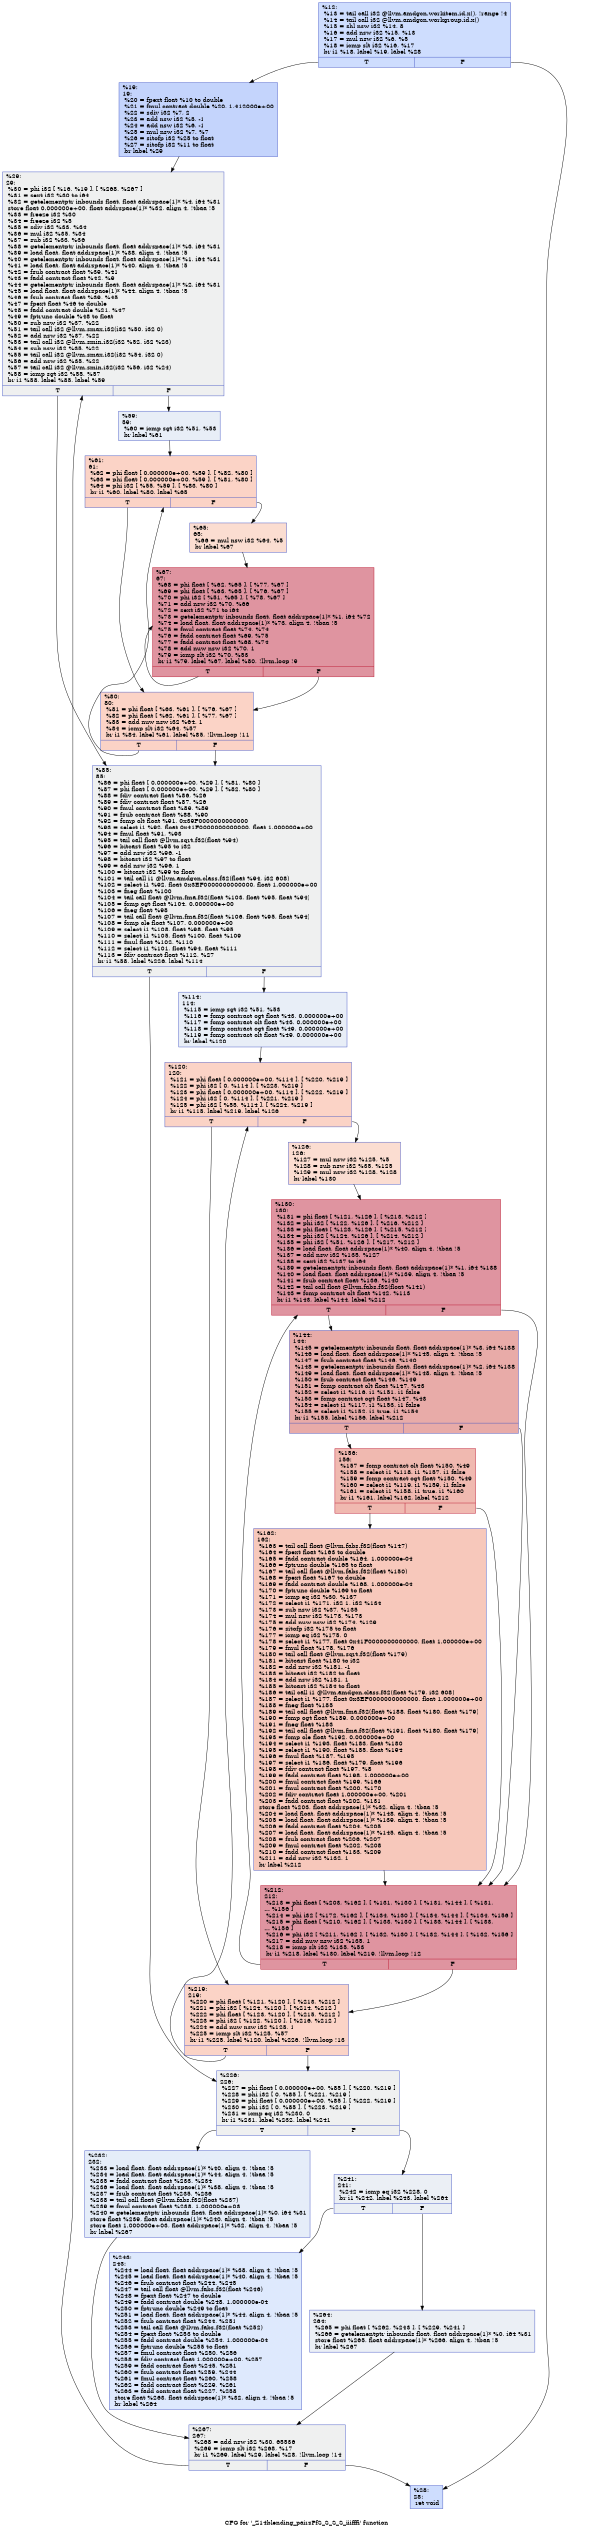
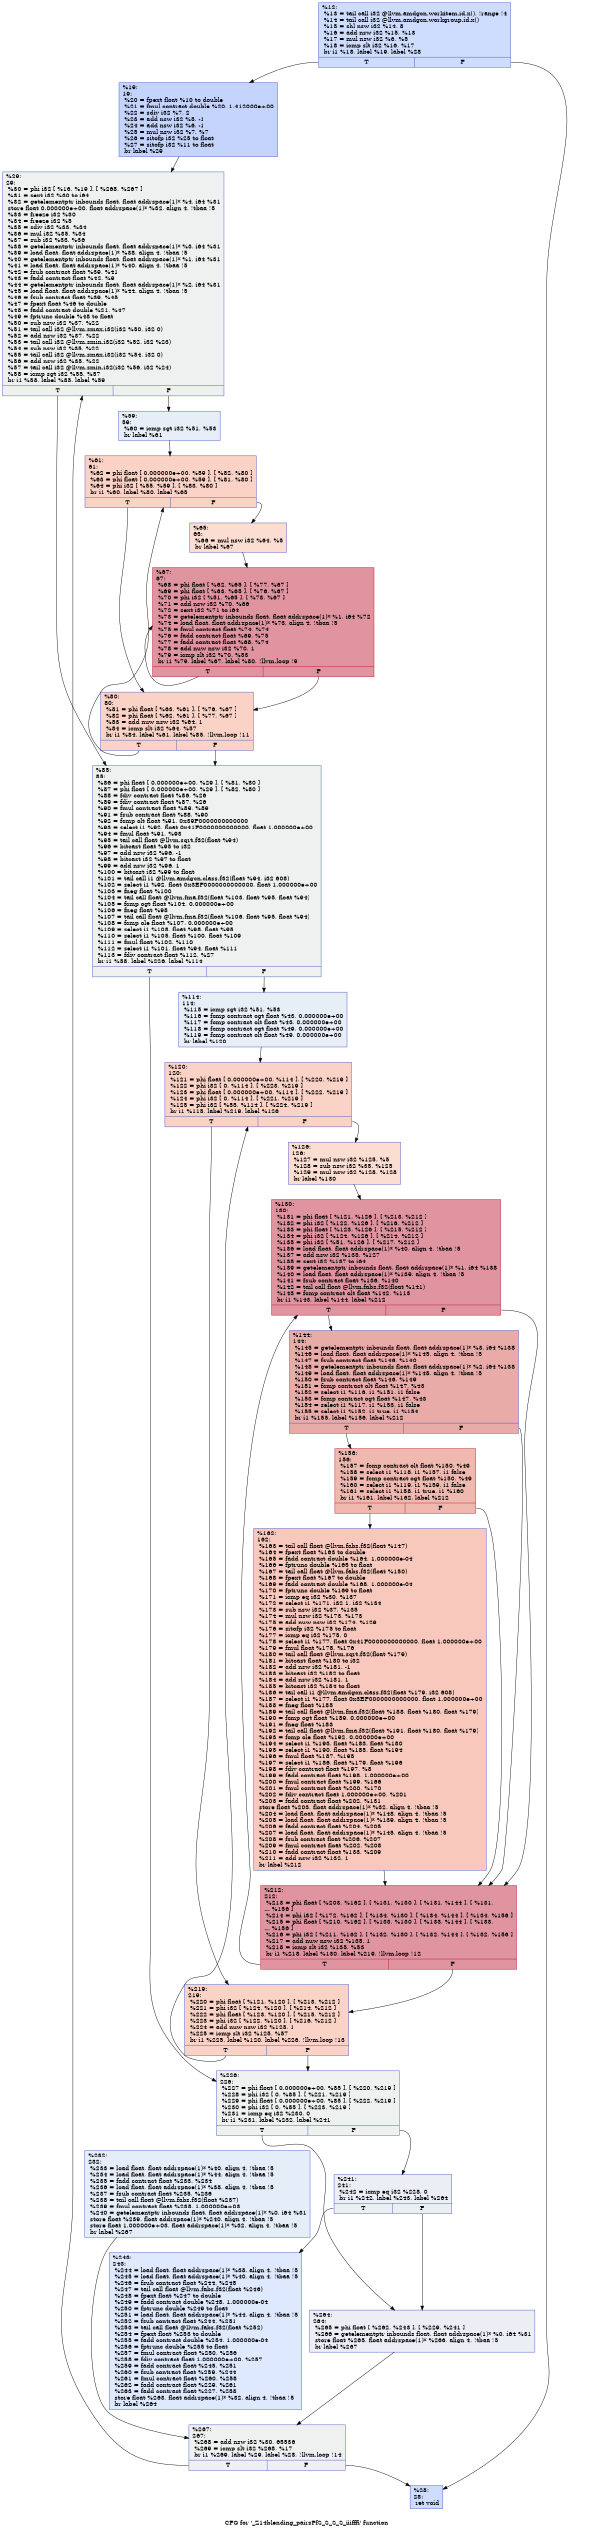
(204, 2135) -> (324, 2204)
